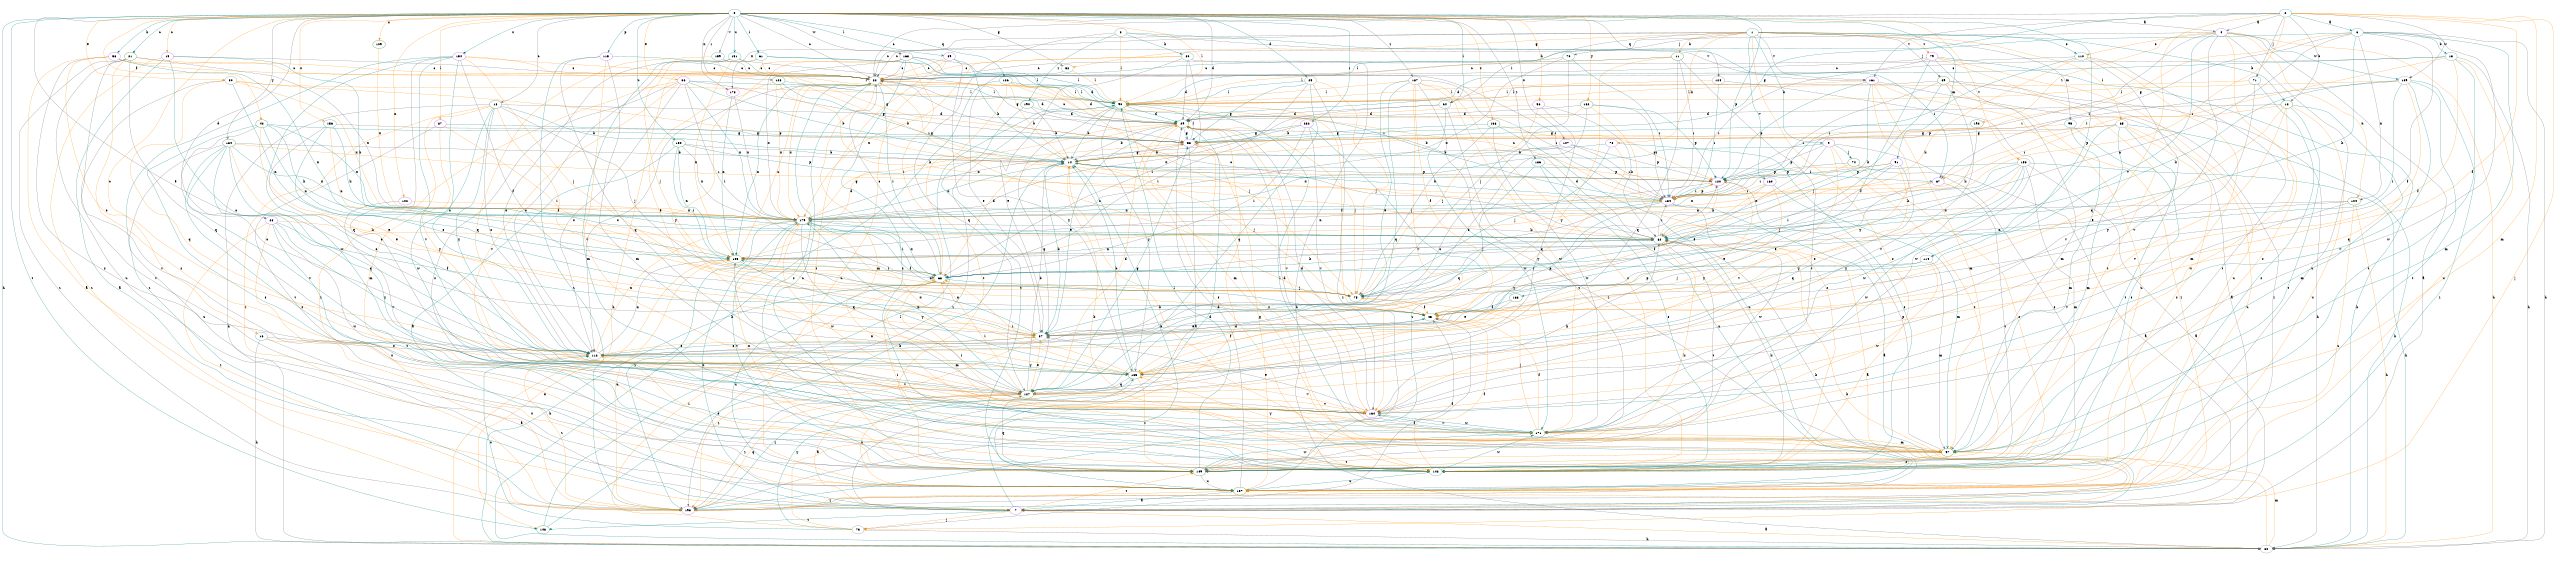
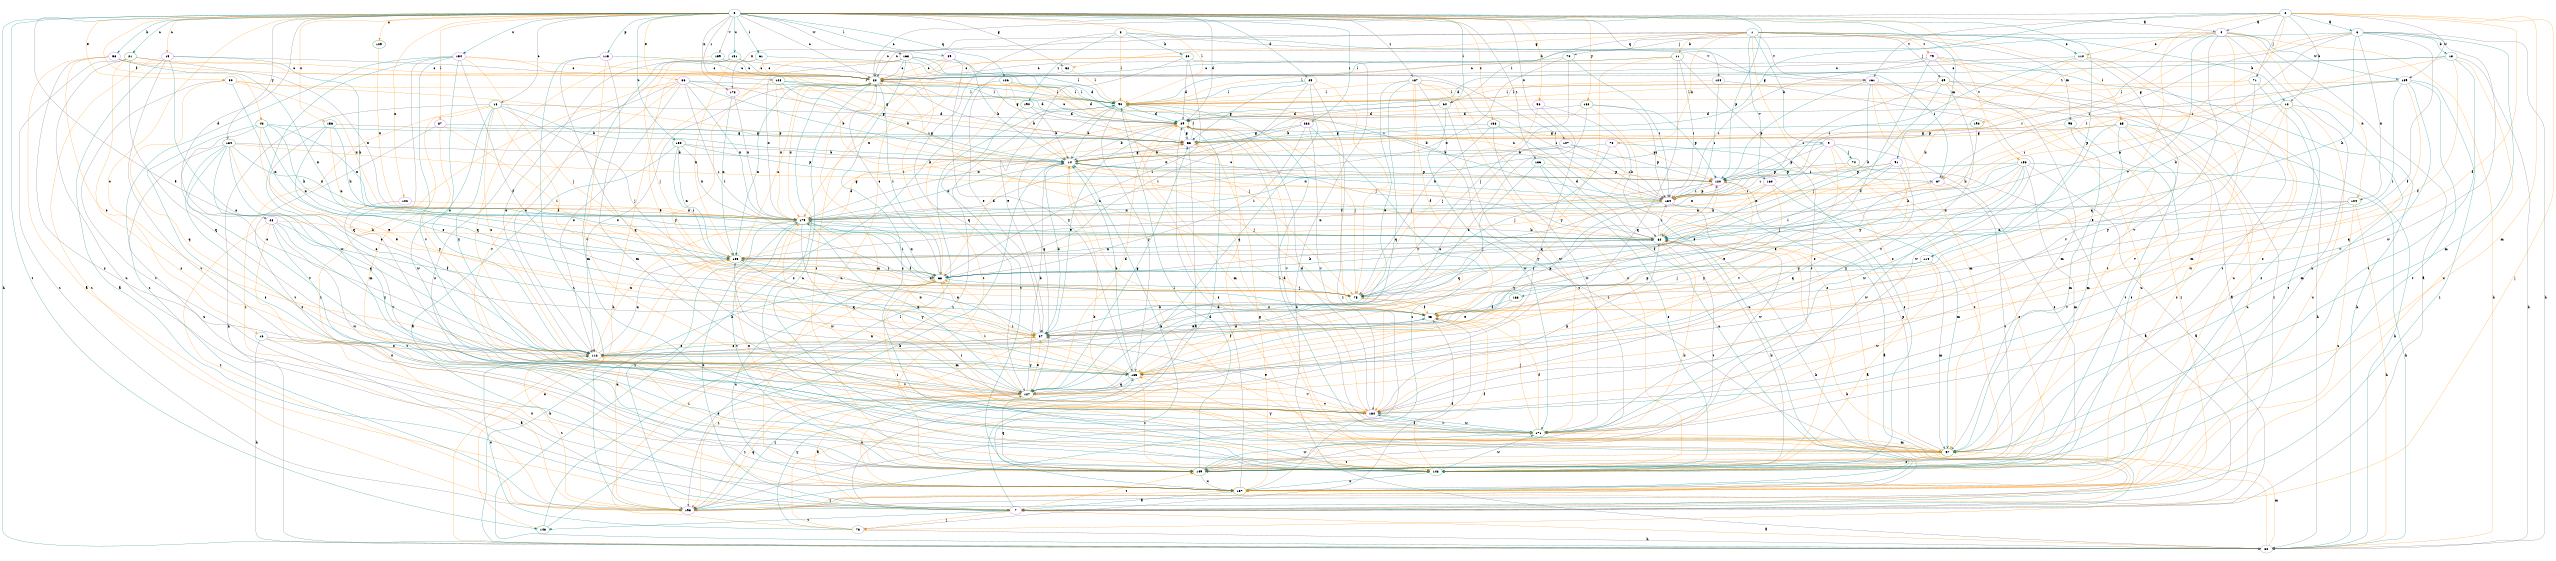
(1030, 81) -> (974, 87)
(502, 254) -> (502, 254)
(563, 410) -> (564, 395)
